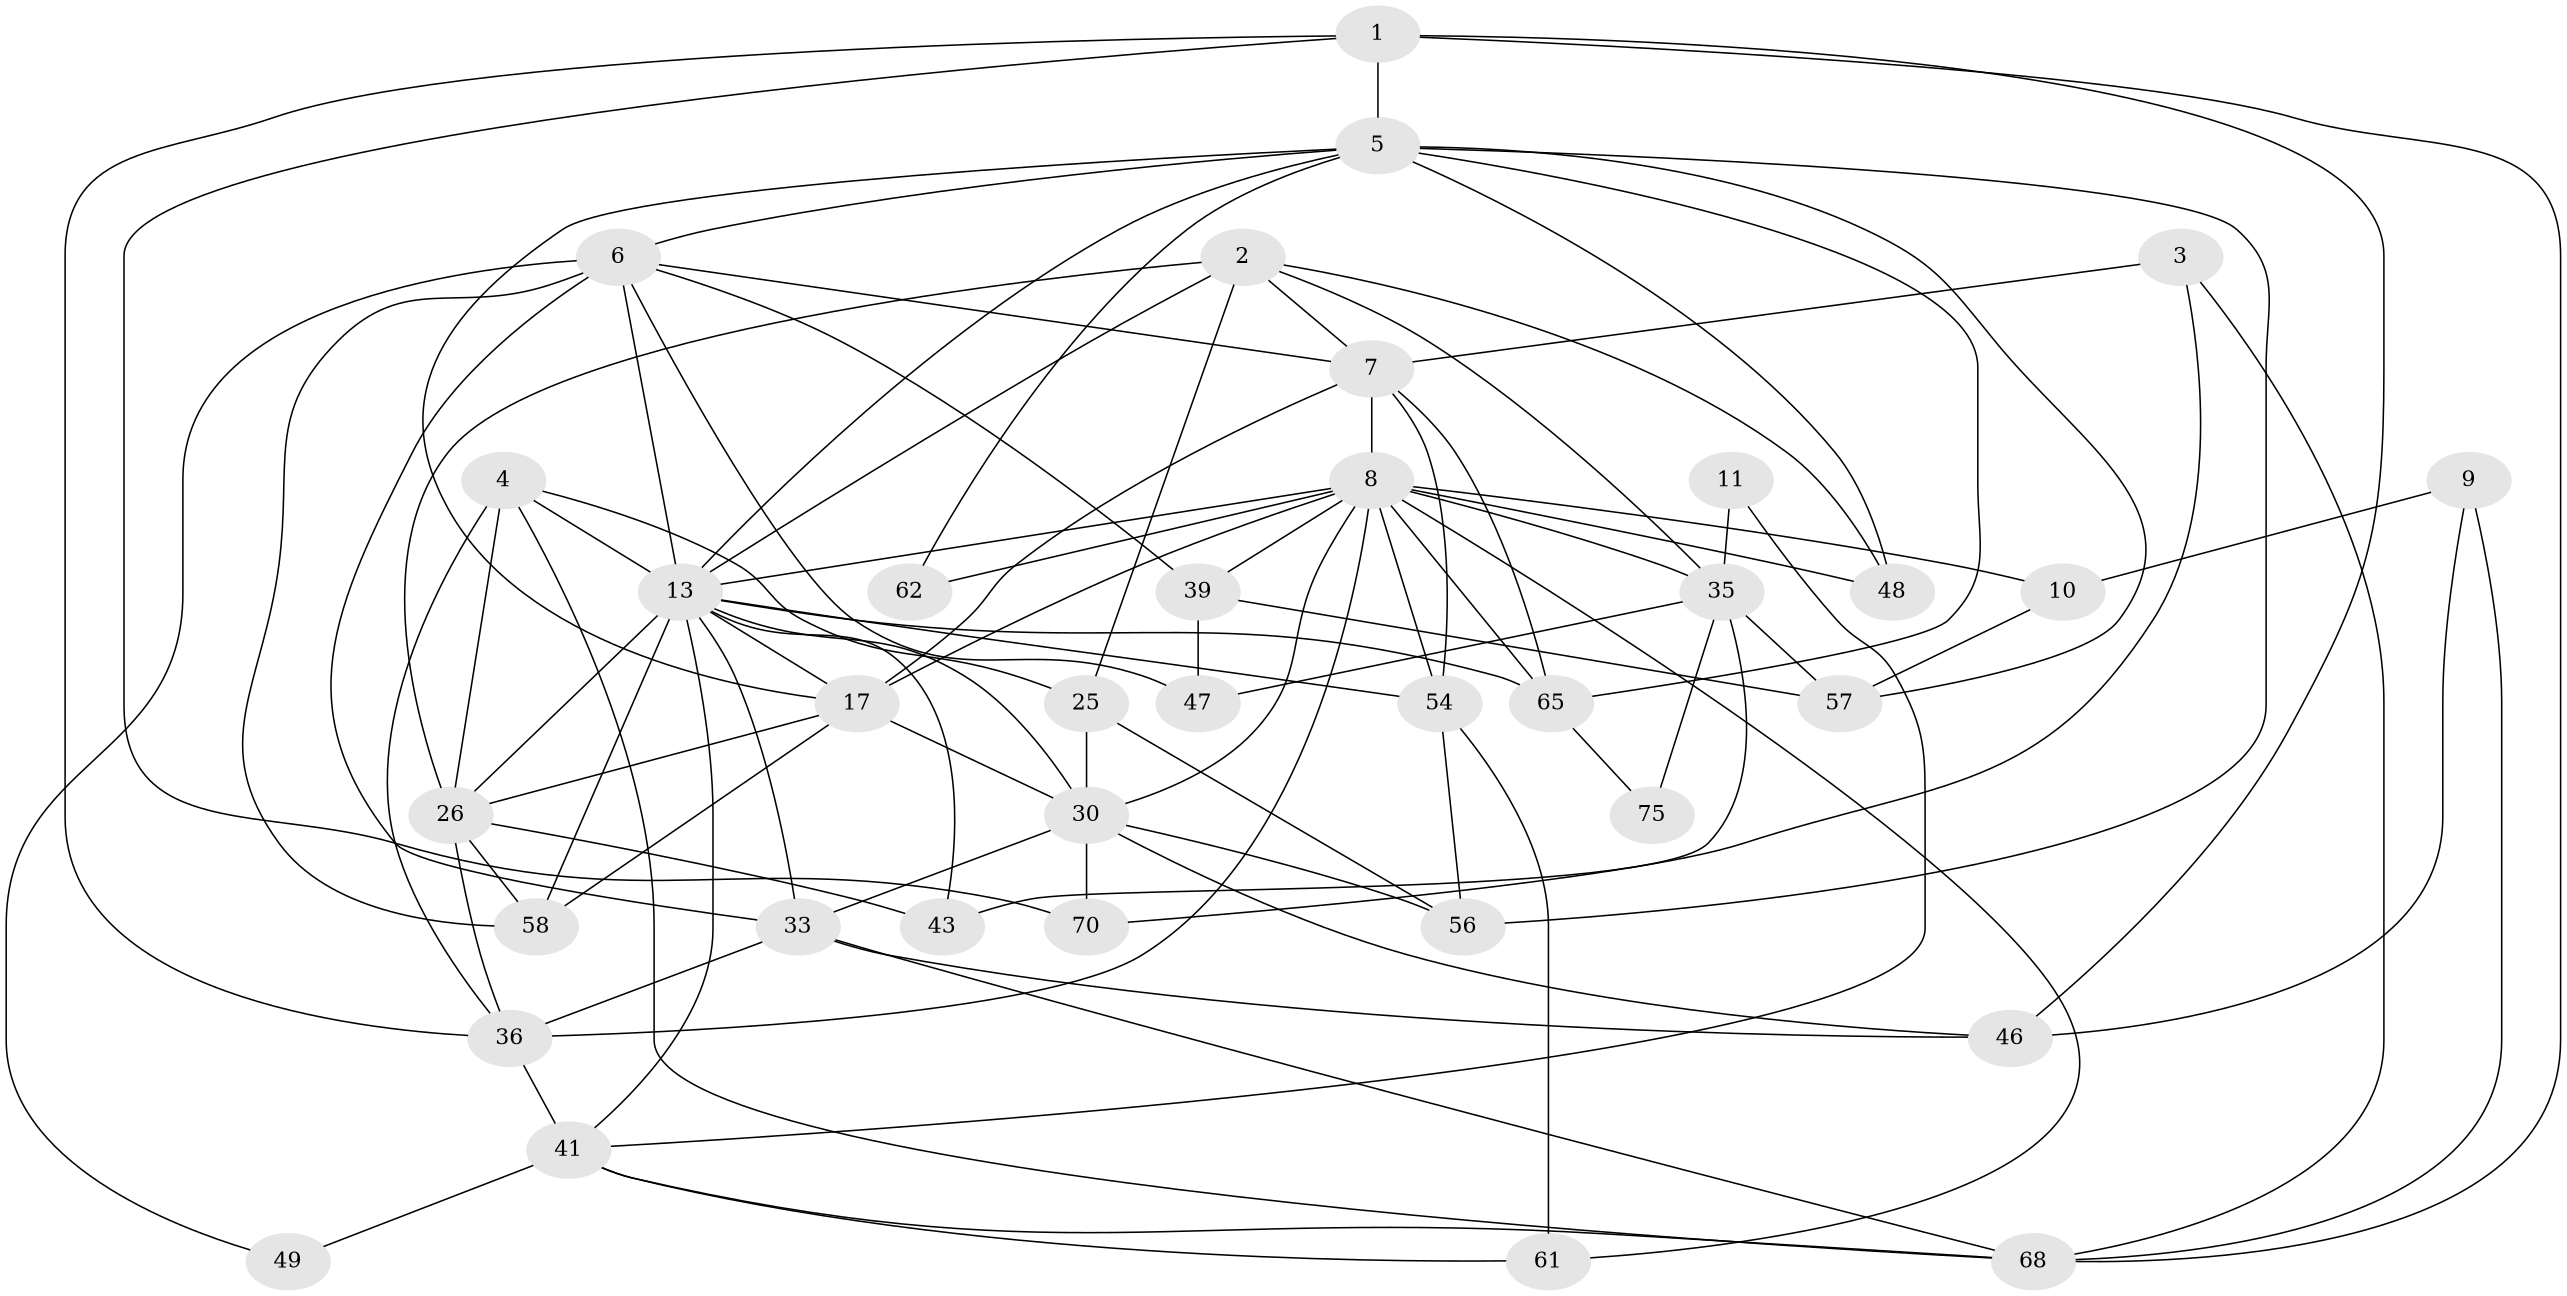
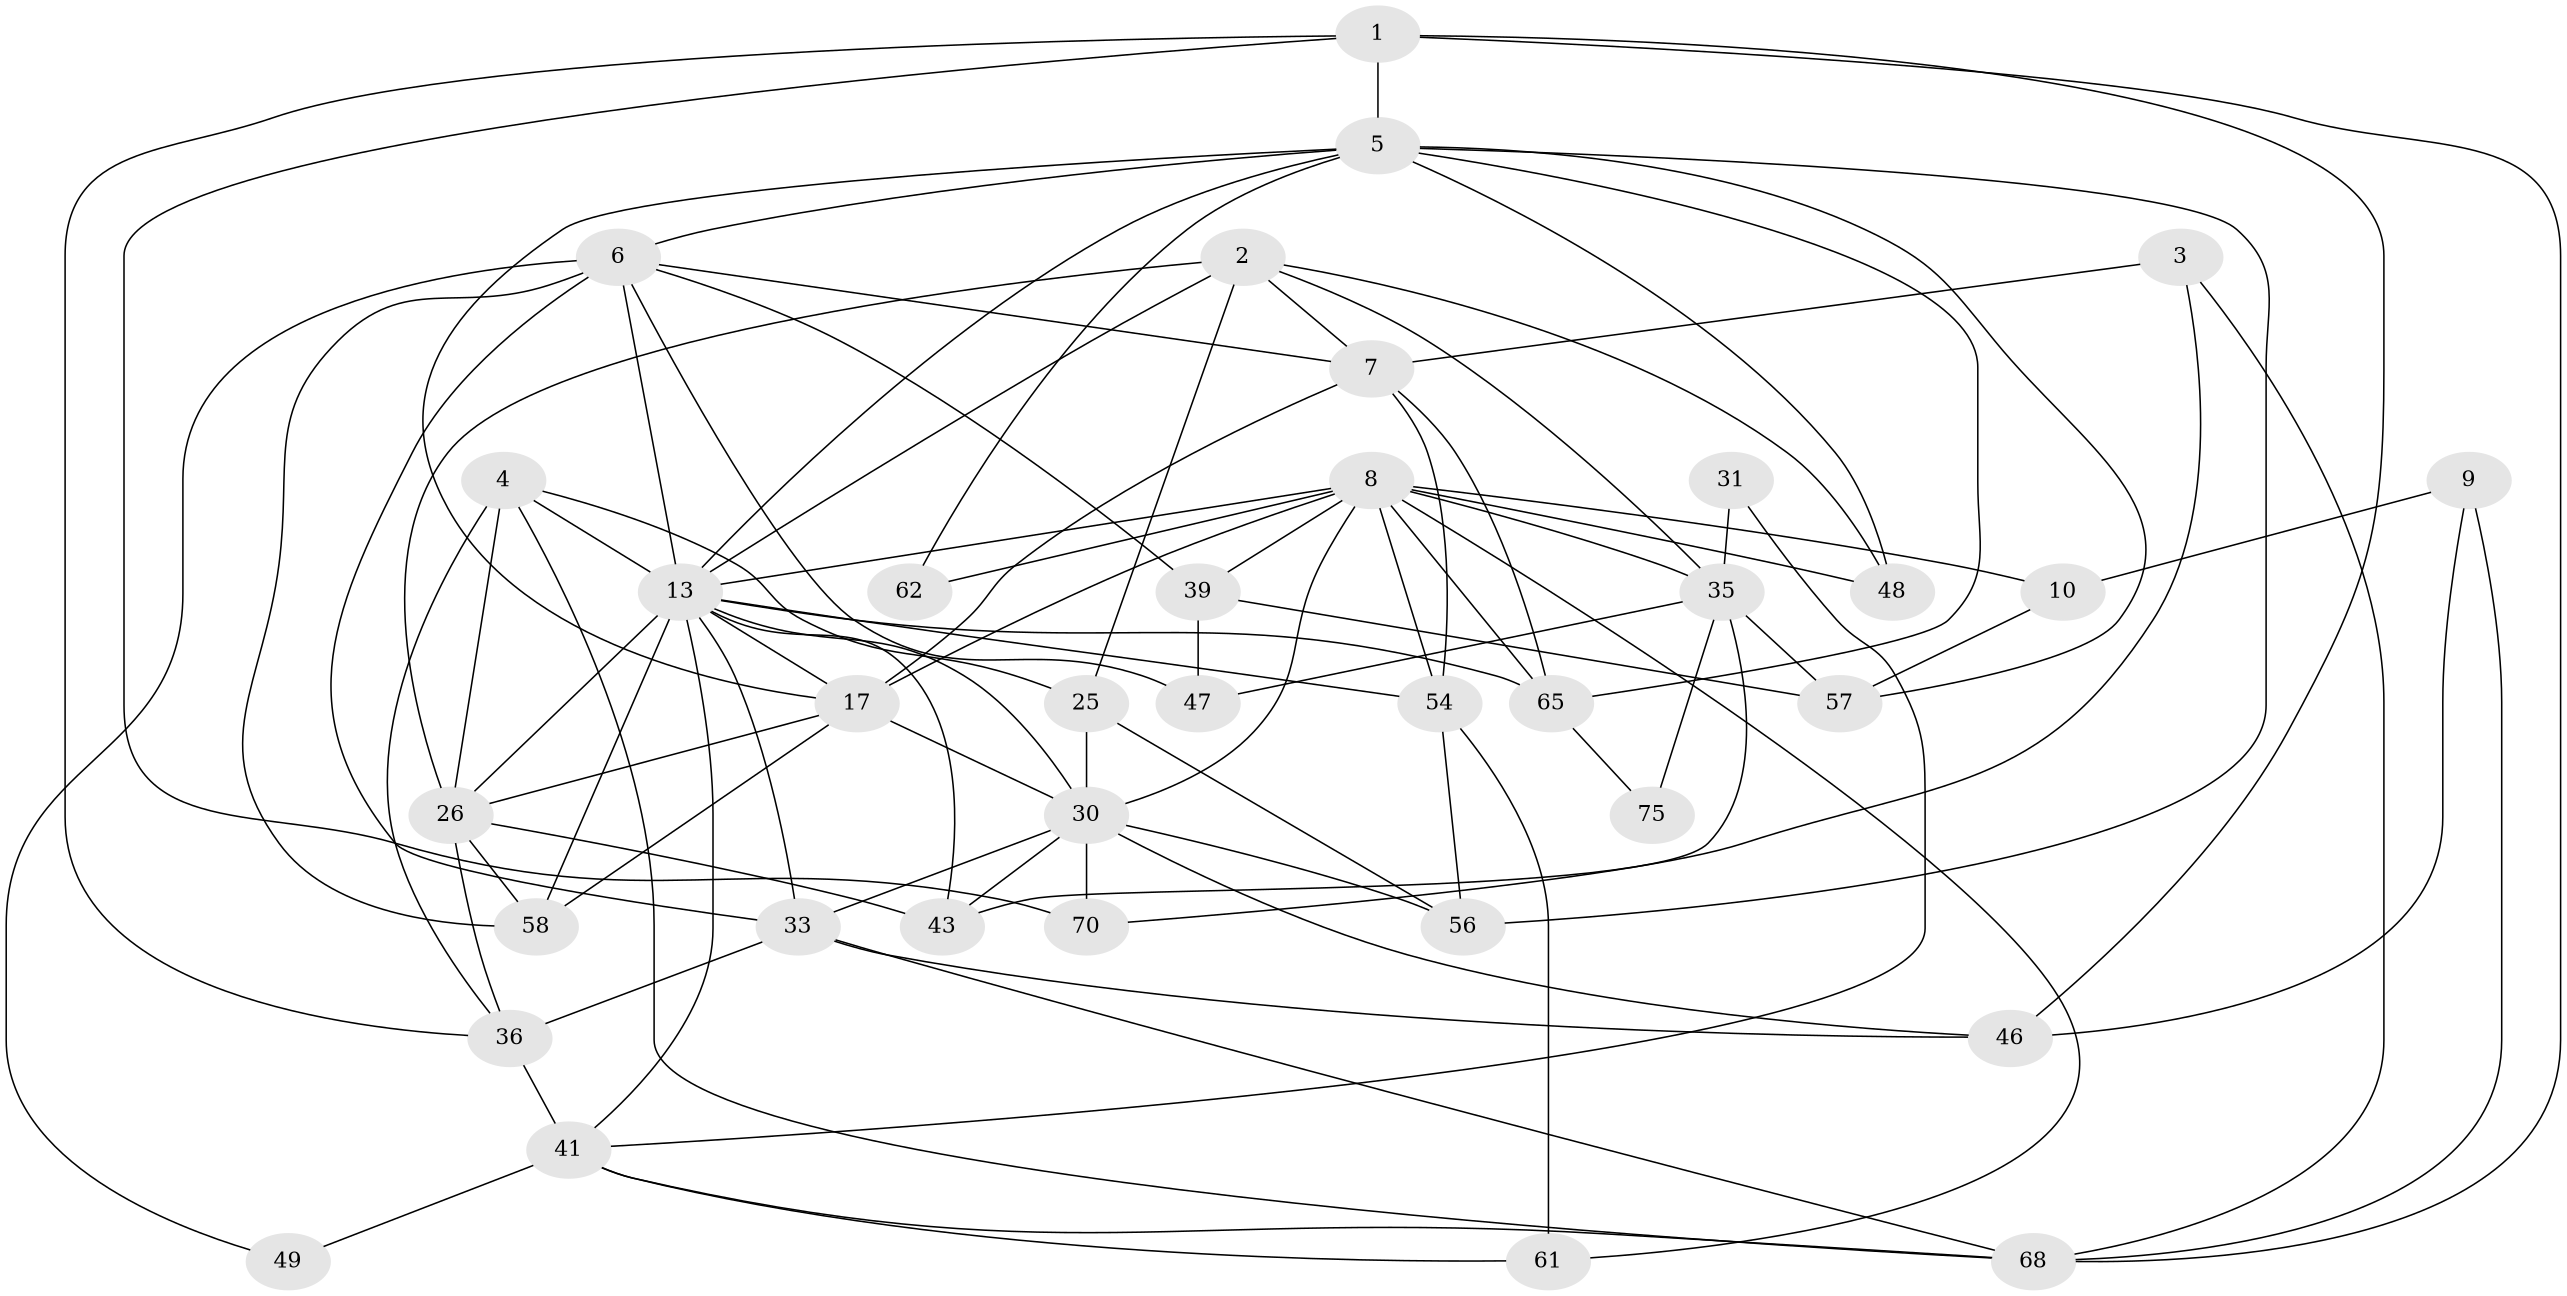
(1372, 425) -> none
(1731, 480) -> (1731, 480)
none -> (1014, 871)
(1103, 972) -> none
